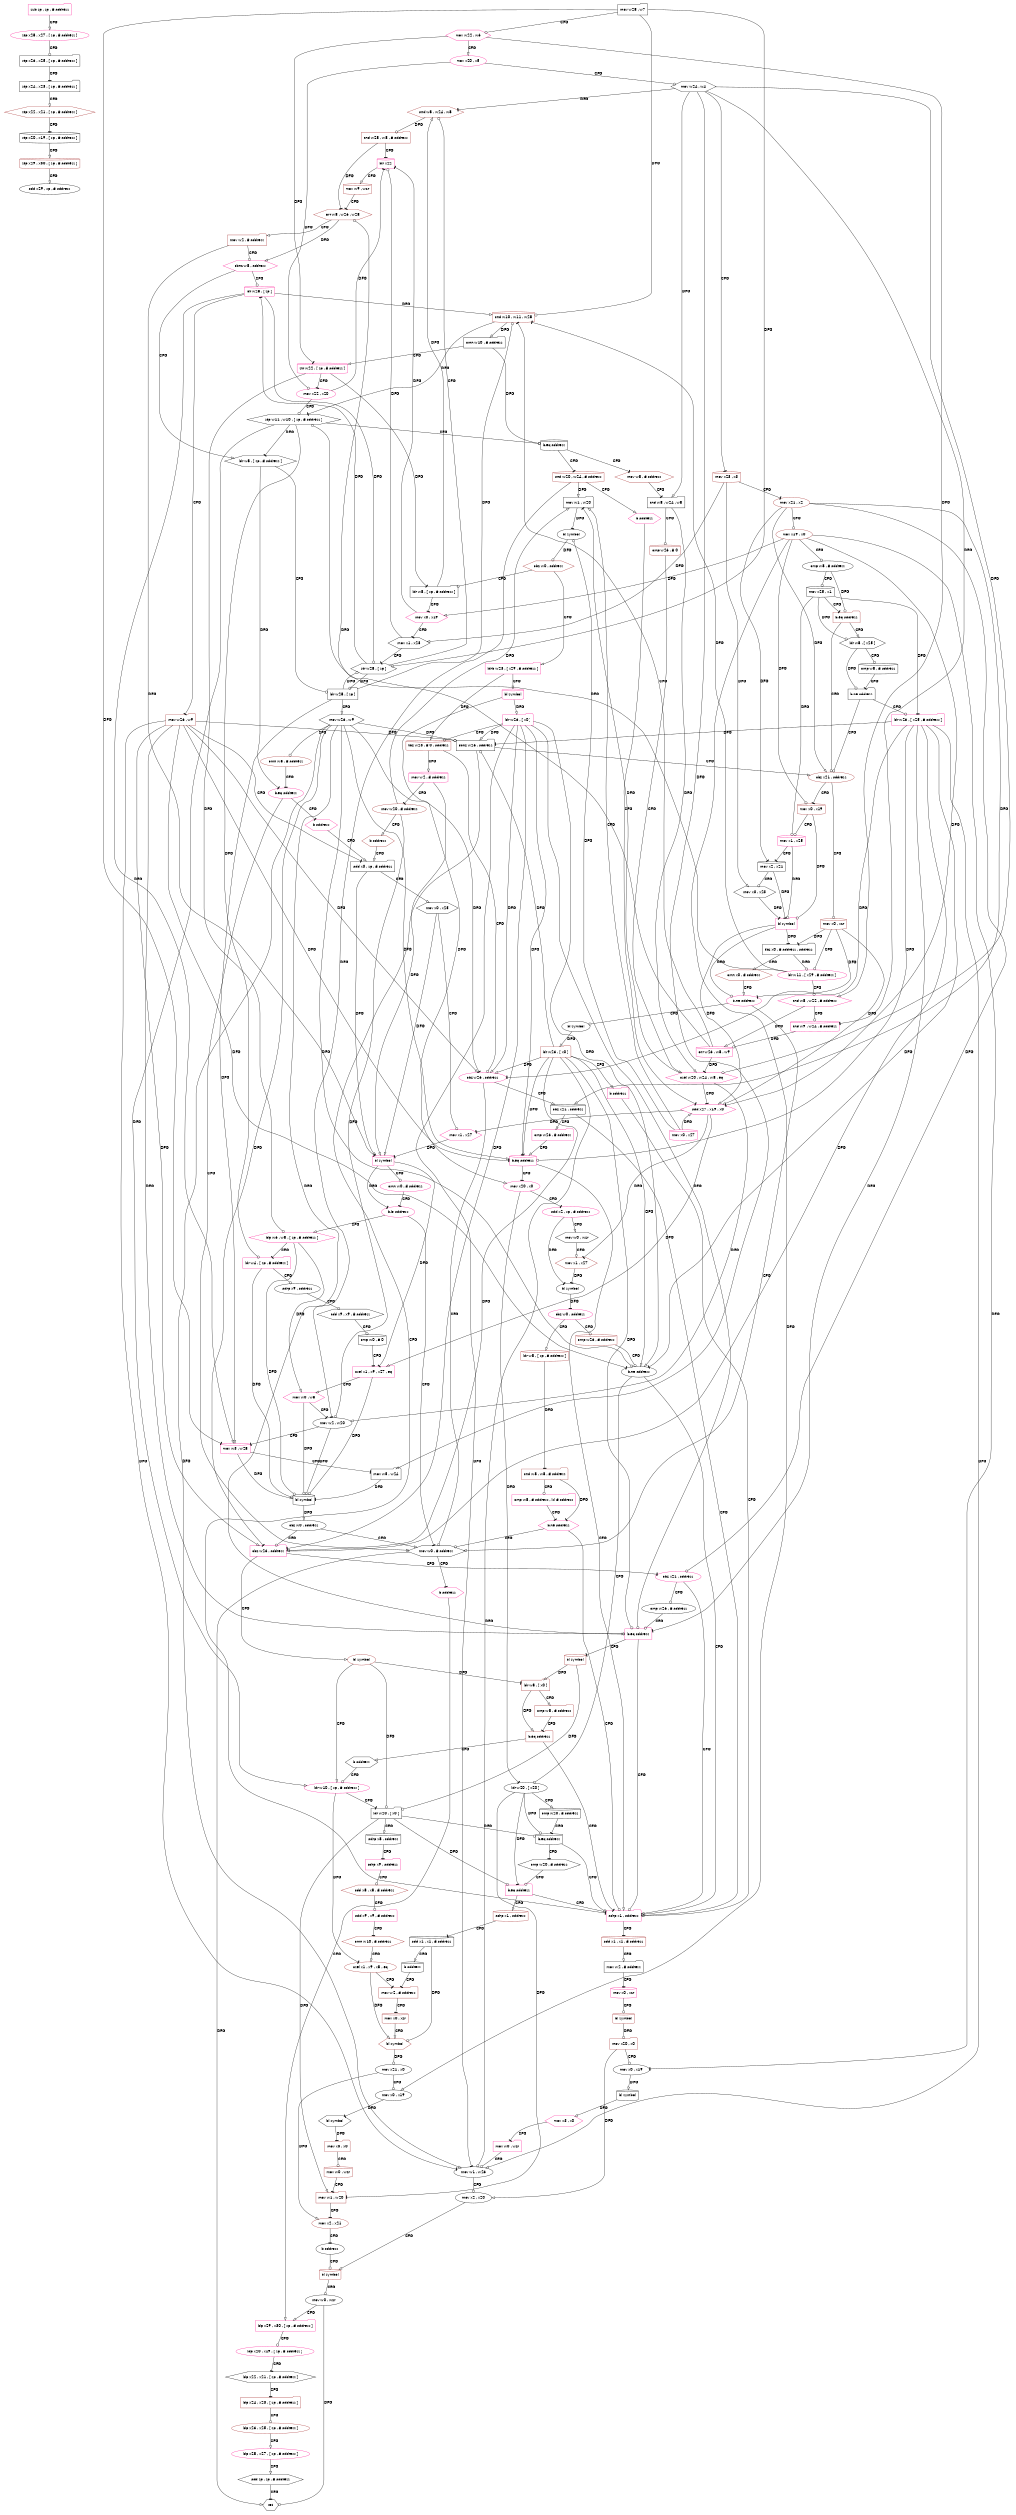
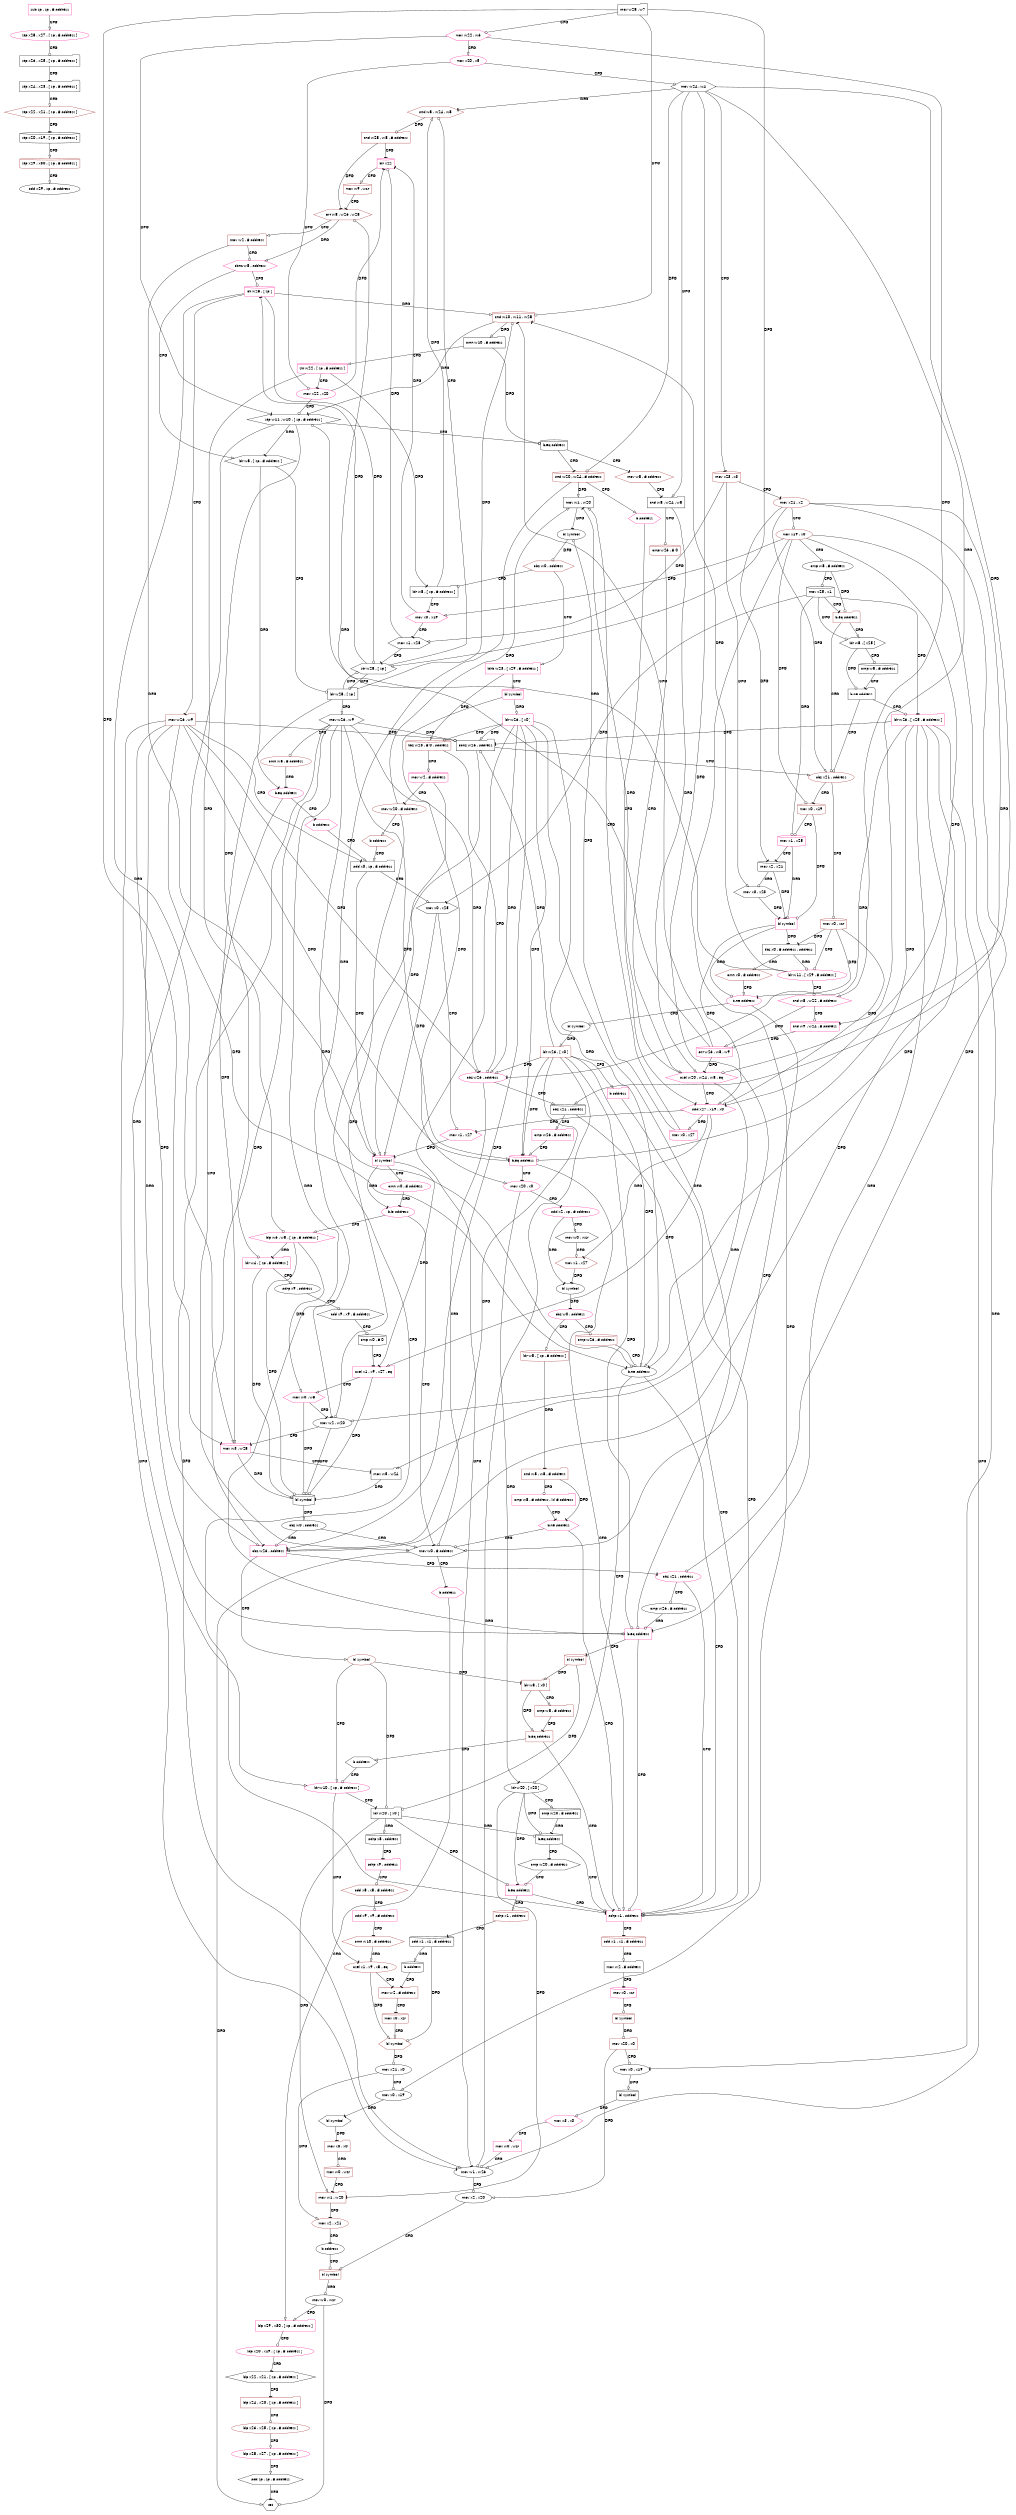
(294, 135) -> (140, 117)
none -> (668, 293)
none -> (605, 721)
(683, 1121) -> (697, 1121)
